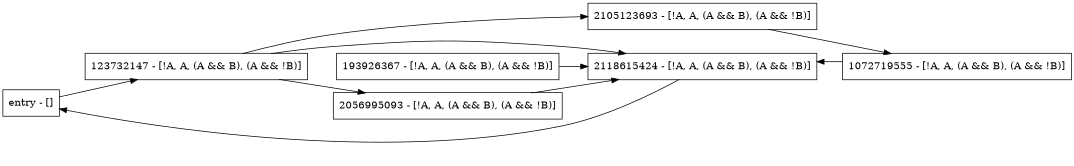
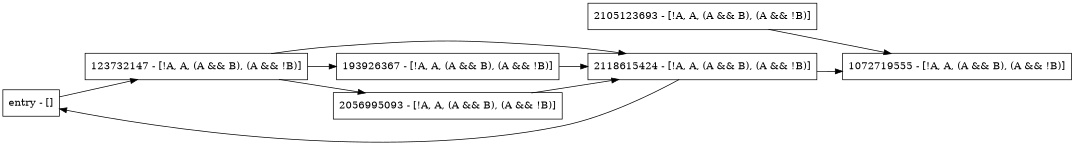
(410, 26) -> (318, 67)
(833, 62) -> (826, 71)
